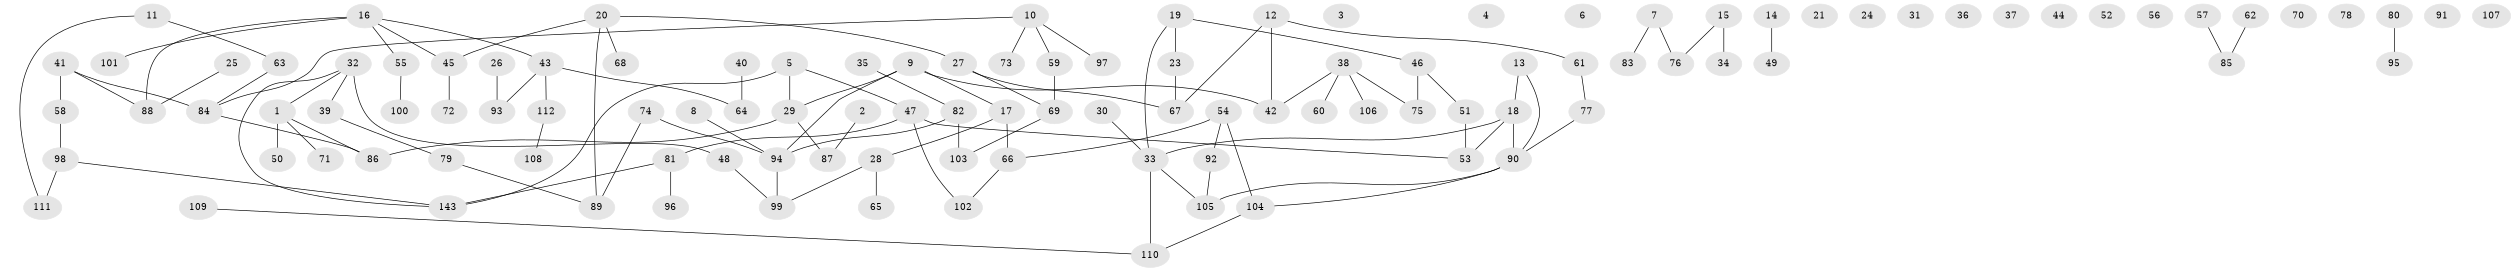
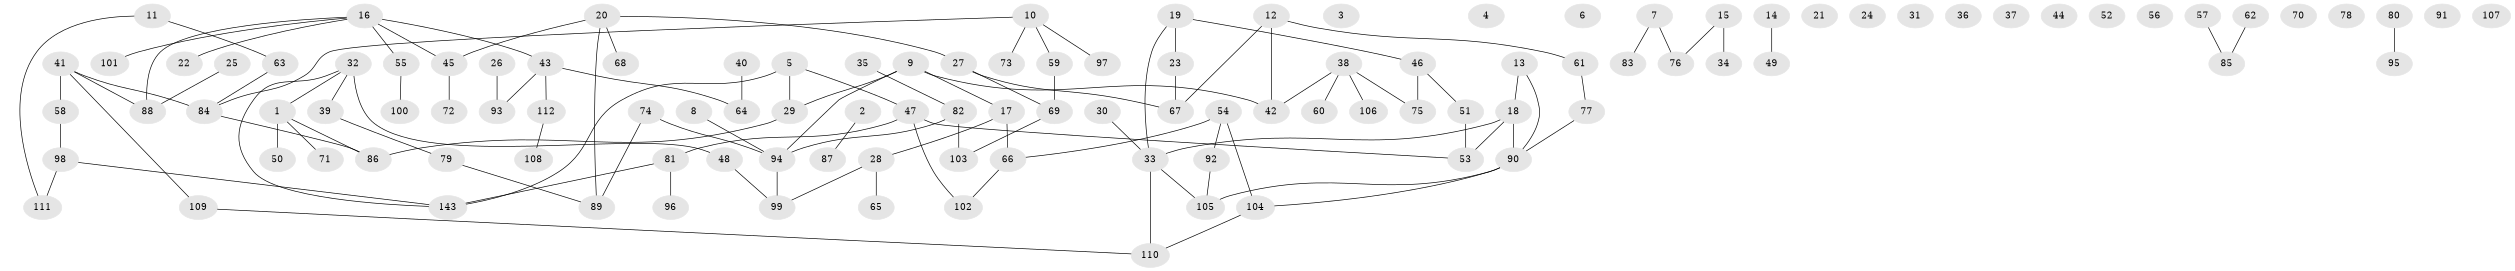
none -> (184, 64)
none -> (129, 136)
(813, 140) -> none
